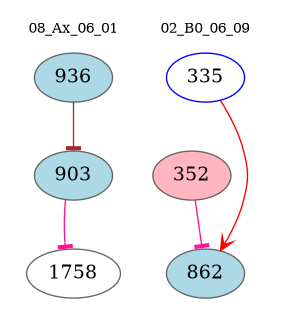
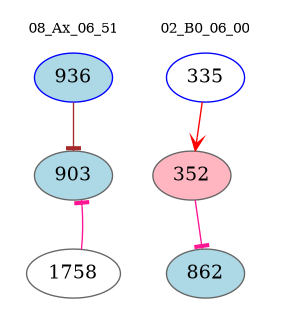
(74, 29) -> (74, 29)
(206, 29) -> (206, 29)
(74, 78) -> (74, 78)
(247, 169) -> (200, 119)
(64, 221) -> (83, 228)
